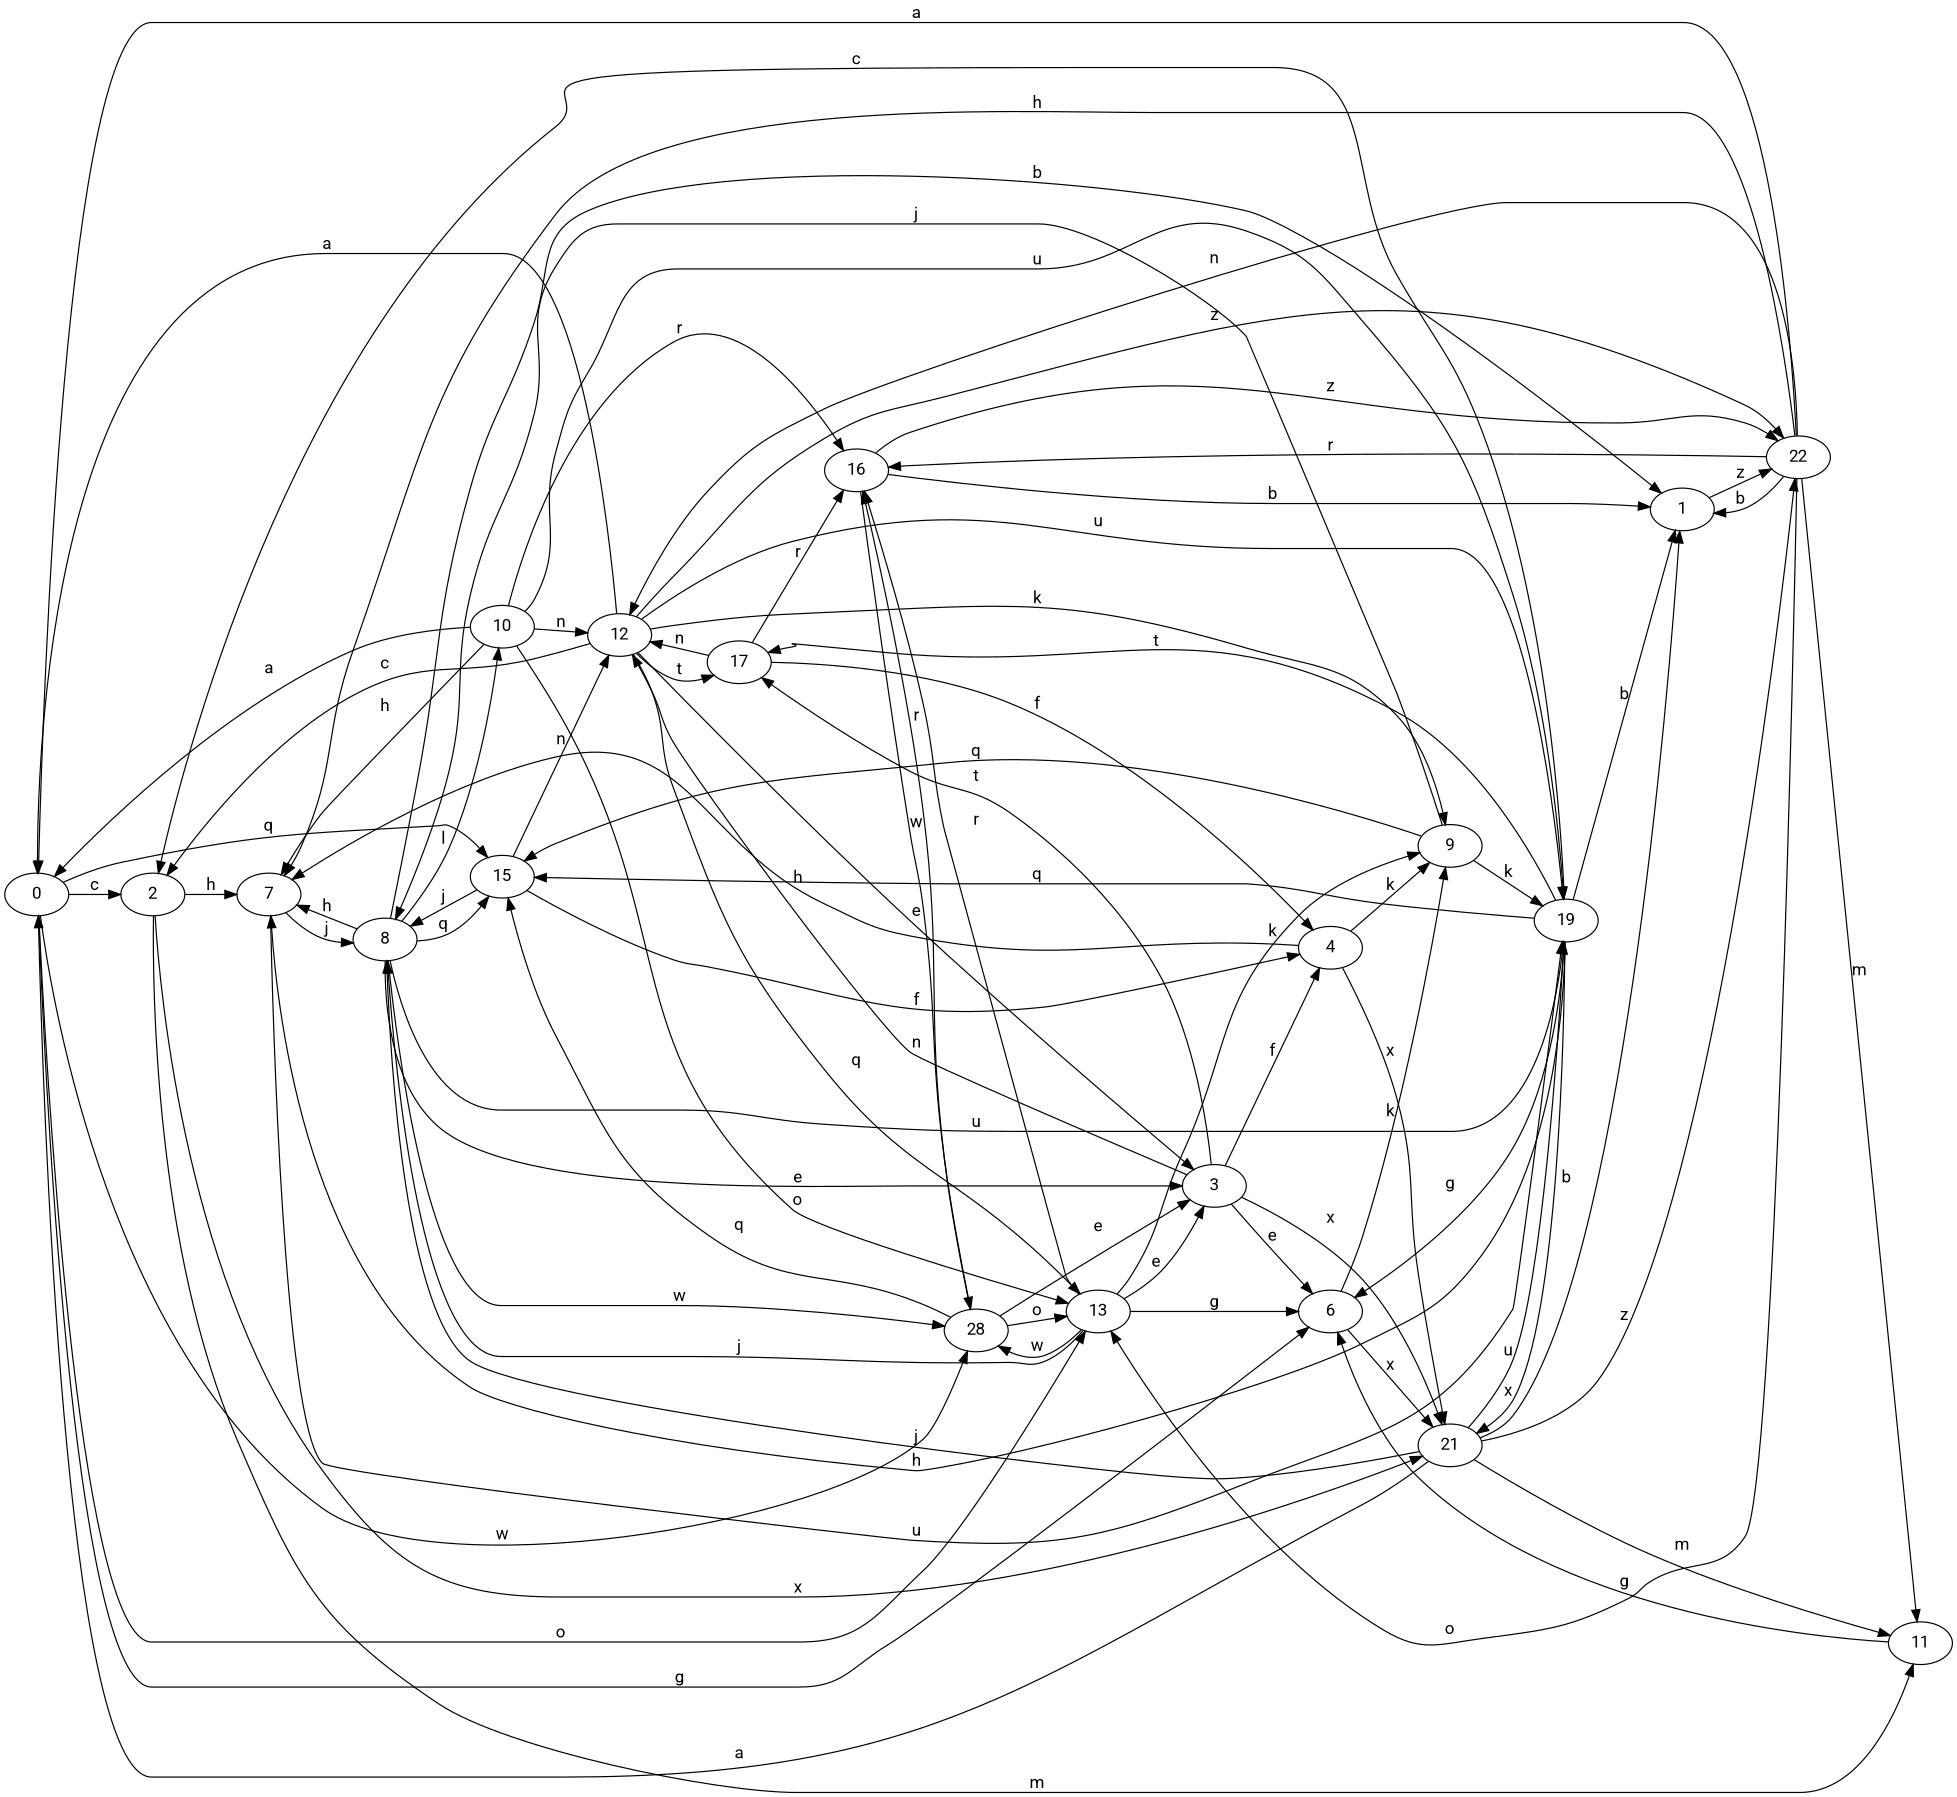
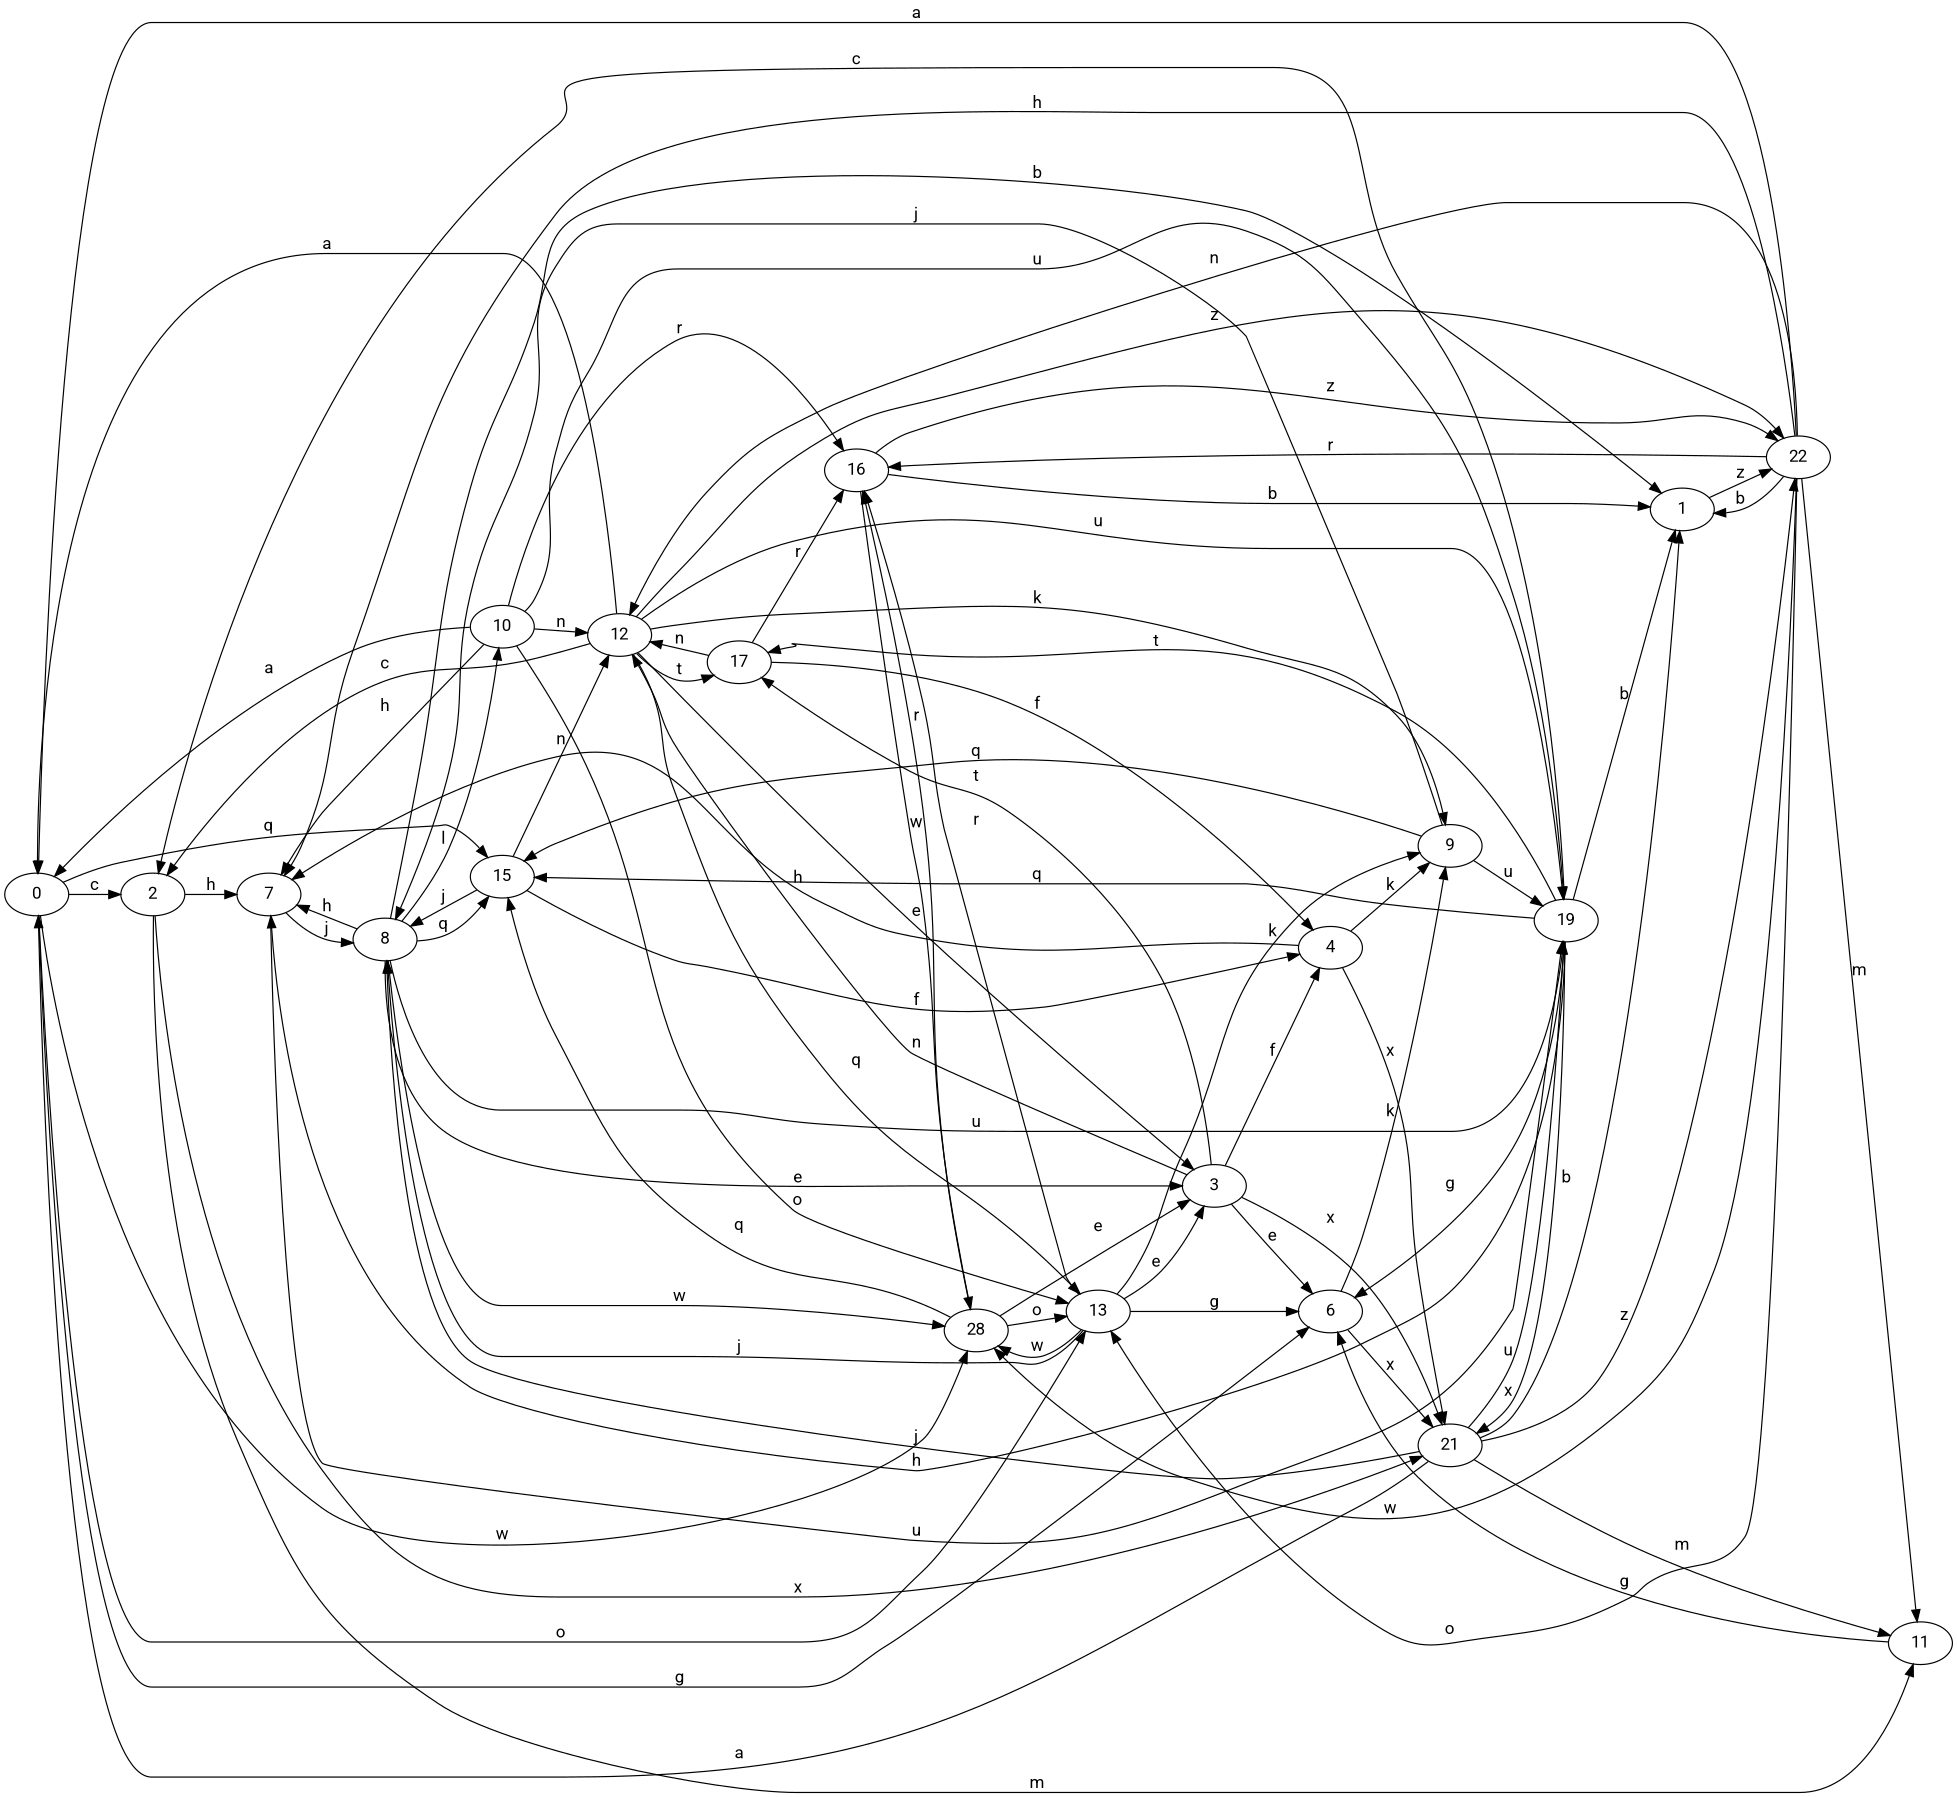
(1508, 873) -> (1508, 873)
none -> (1702, 1300)
